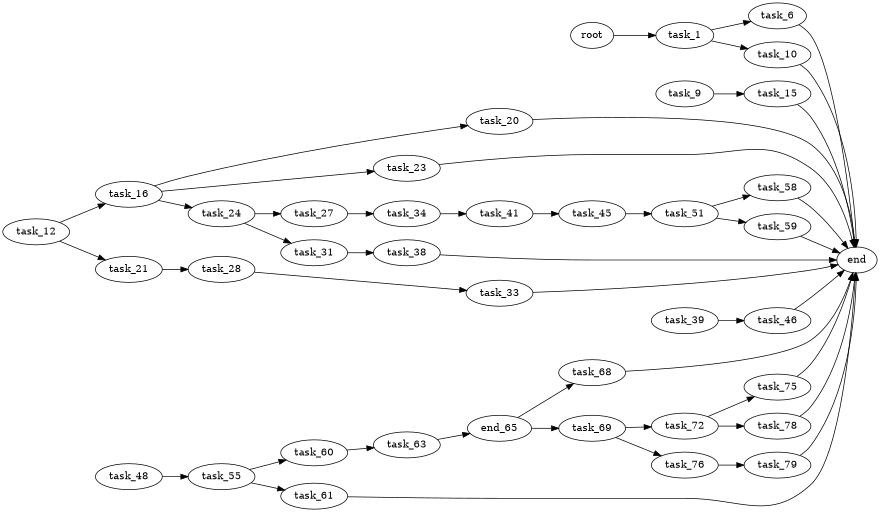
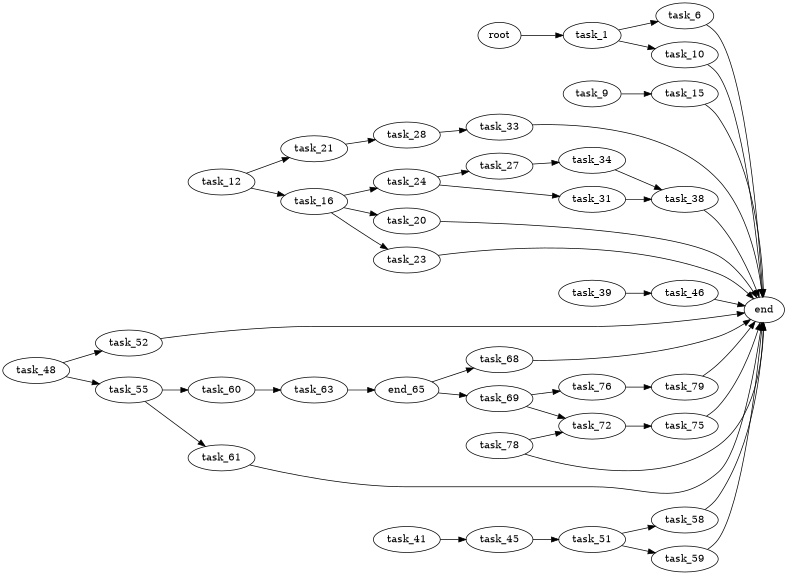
(449, 214) -> (635, 178)
none -> (129, 343)
(727, 426) -> (542, 437)
